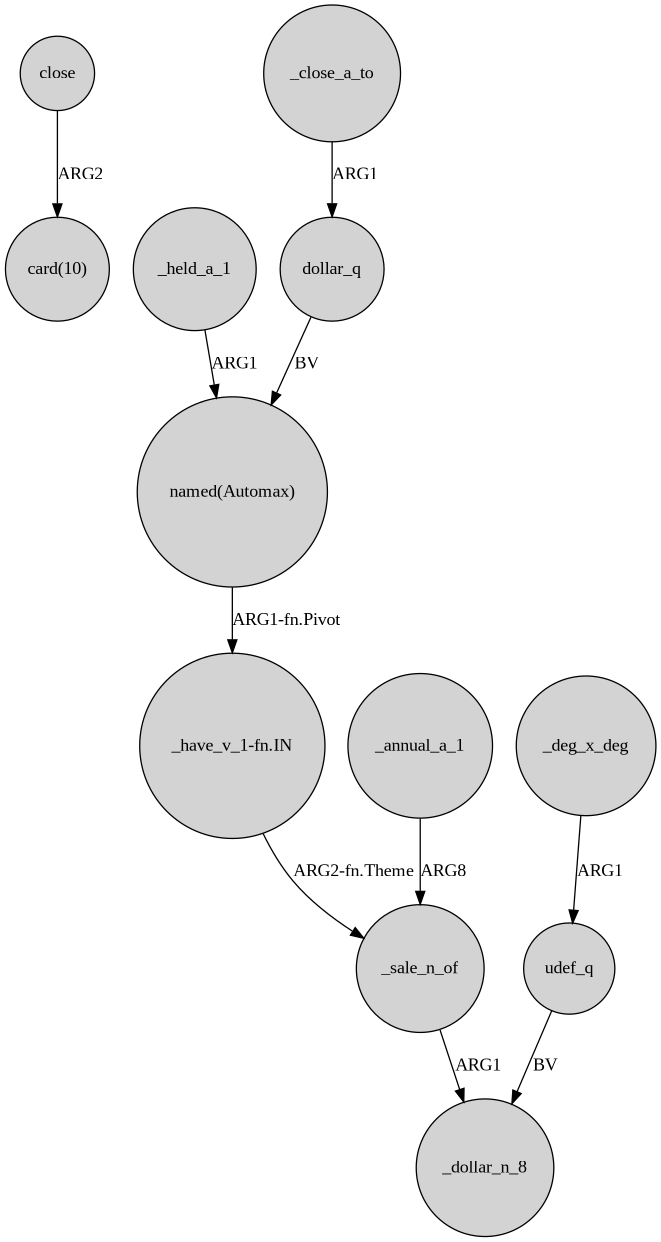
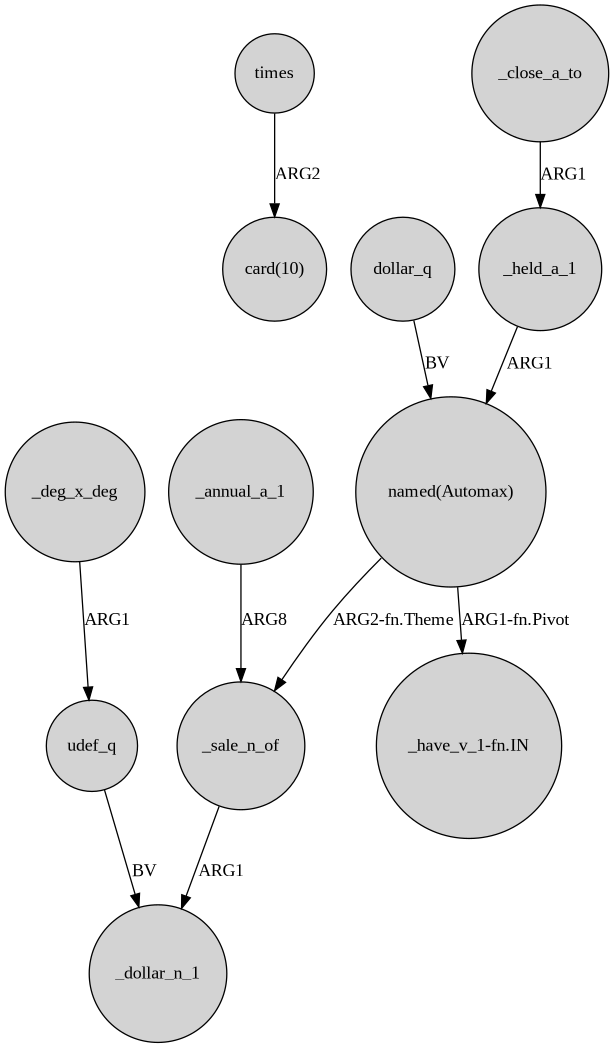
(57, 73) -> (275, 73)
(332, 173) -> (540, 168)
(300, 889) -> (328, 616)
(485, 1168) -> (158, 974)
